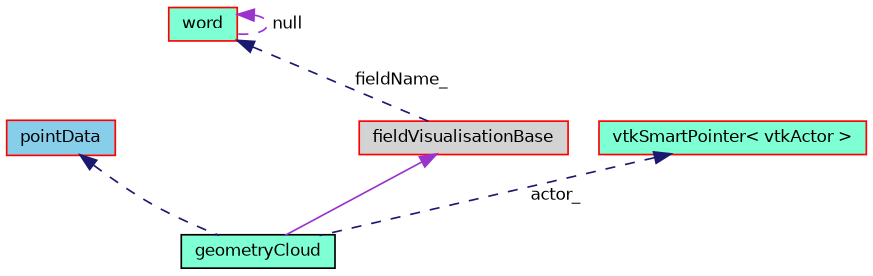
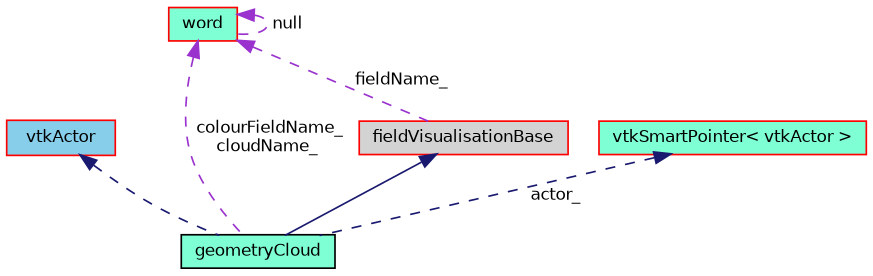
(341, 84) -> (341, 84)
(61, 138) -> (61, 138)
none -> (191, 154)
(353, 199) -> (353, 199)
